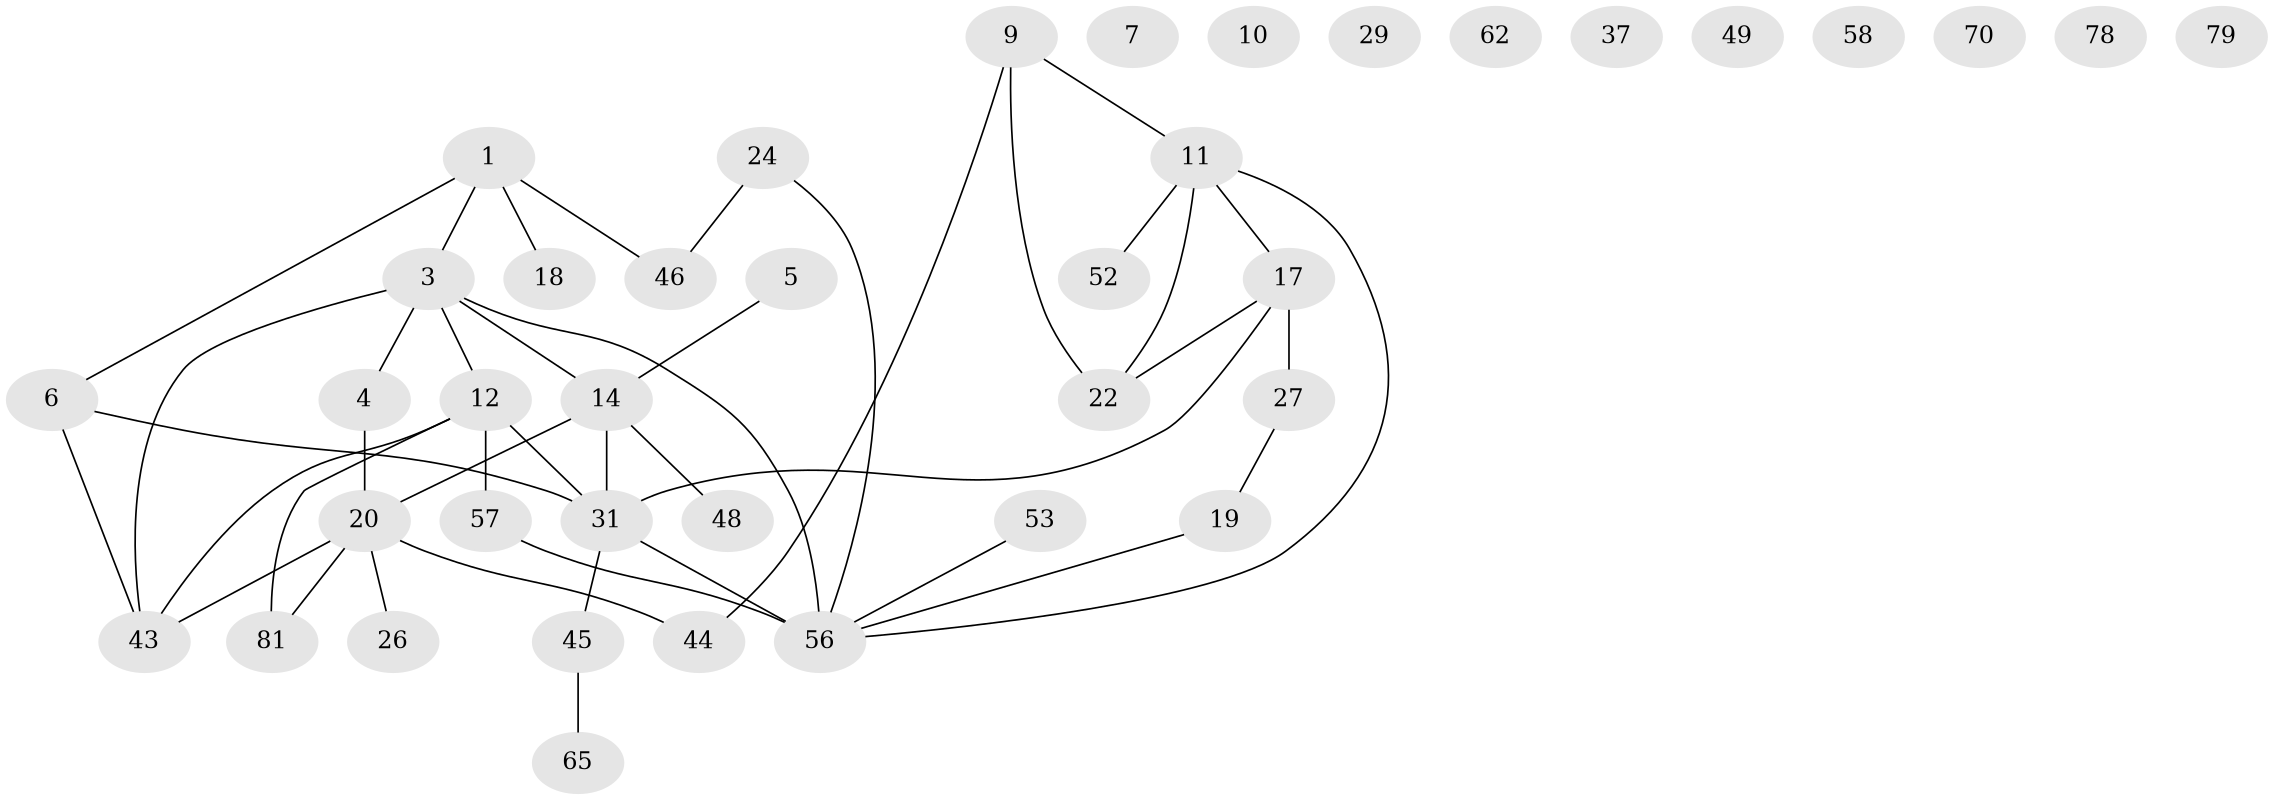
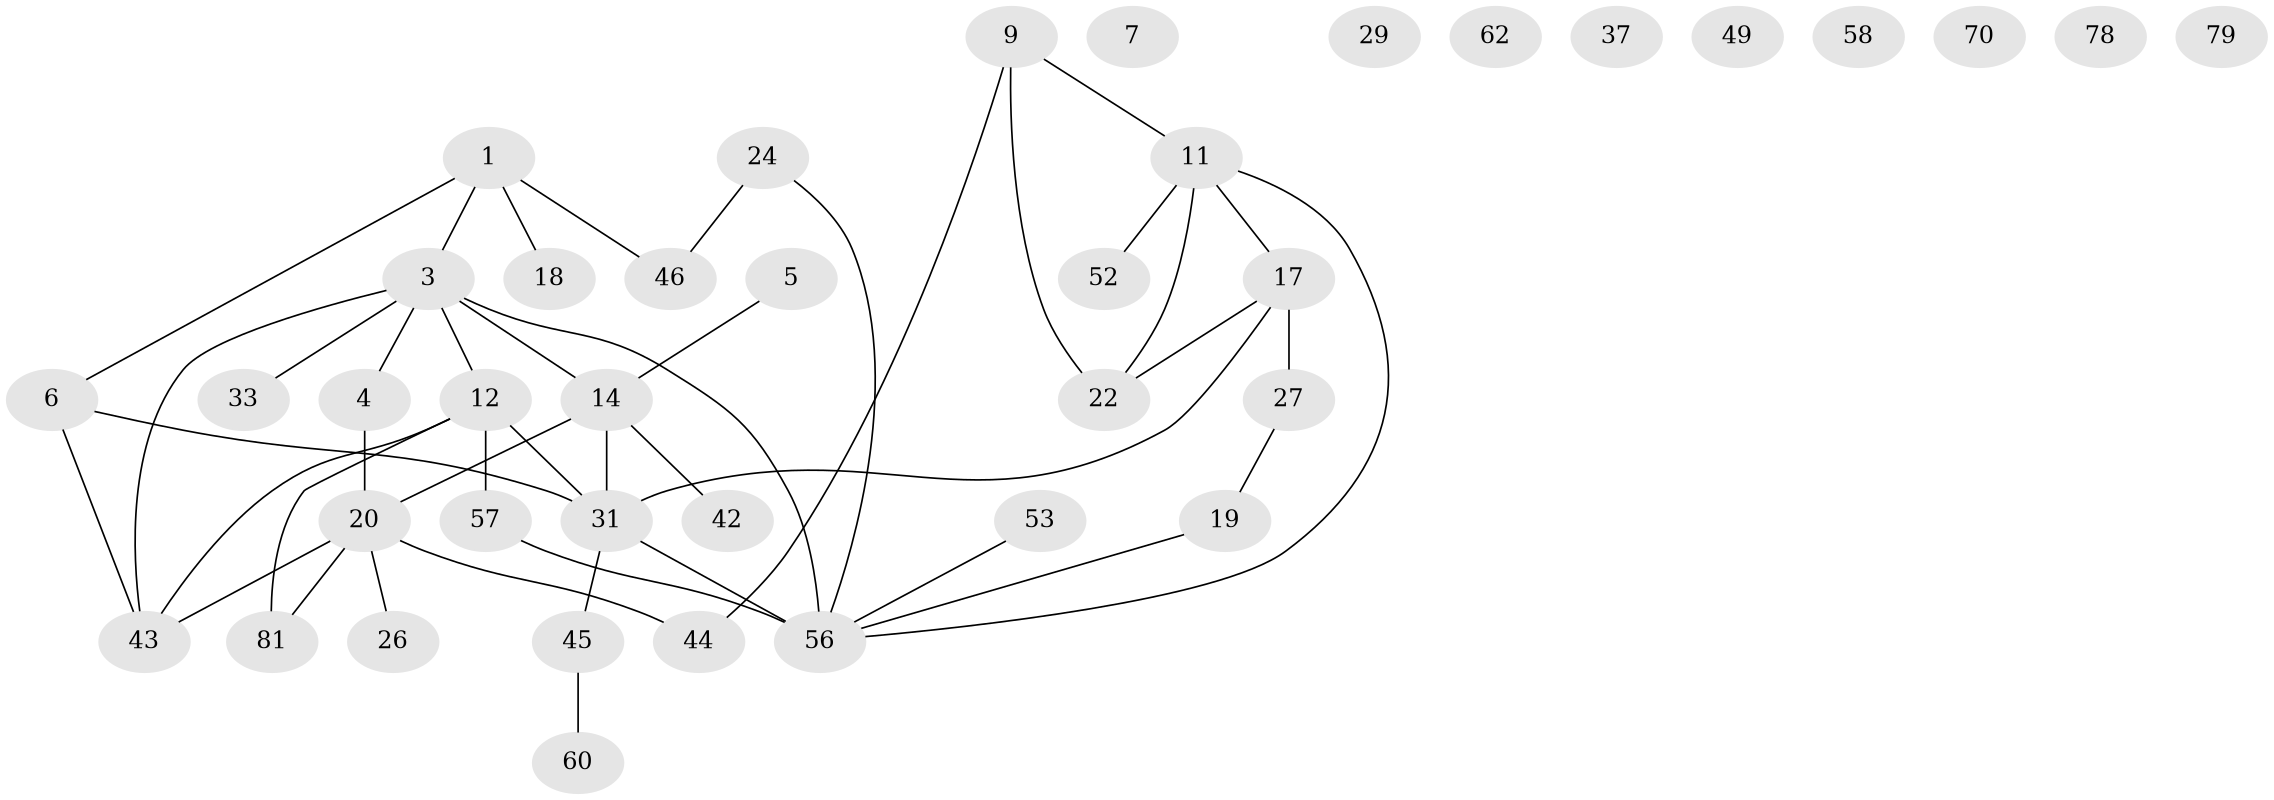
(1254, 37) -> none
none -> (244, 400)
(728, 521) -> (728, 521)
(578, 763) -> (578, 763)
